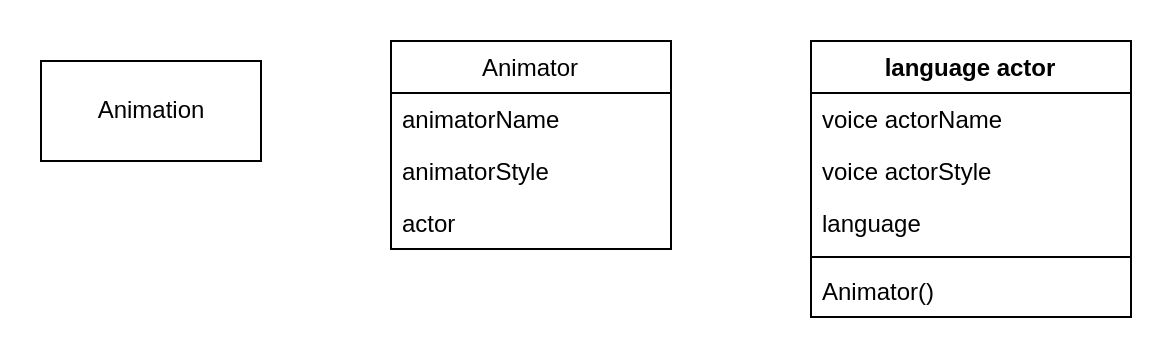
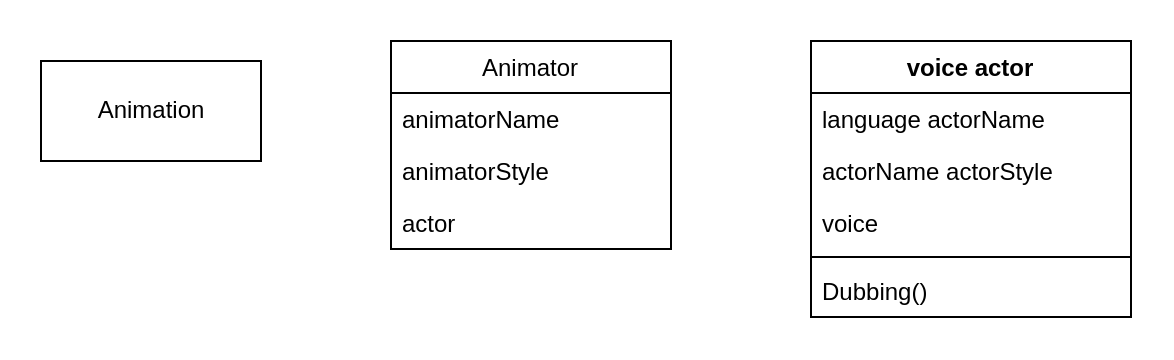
(970, 68) -> (970, 68)
(917, 120) -> (937, 120)
(920, 172) -> (950, 172)
(873, 224) -> (852, 224)
(886, 292) -> (879, 292)
